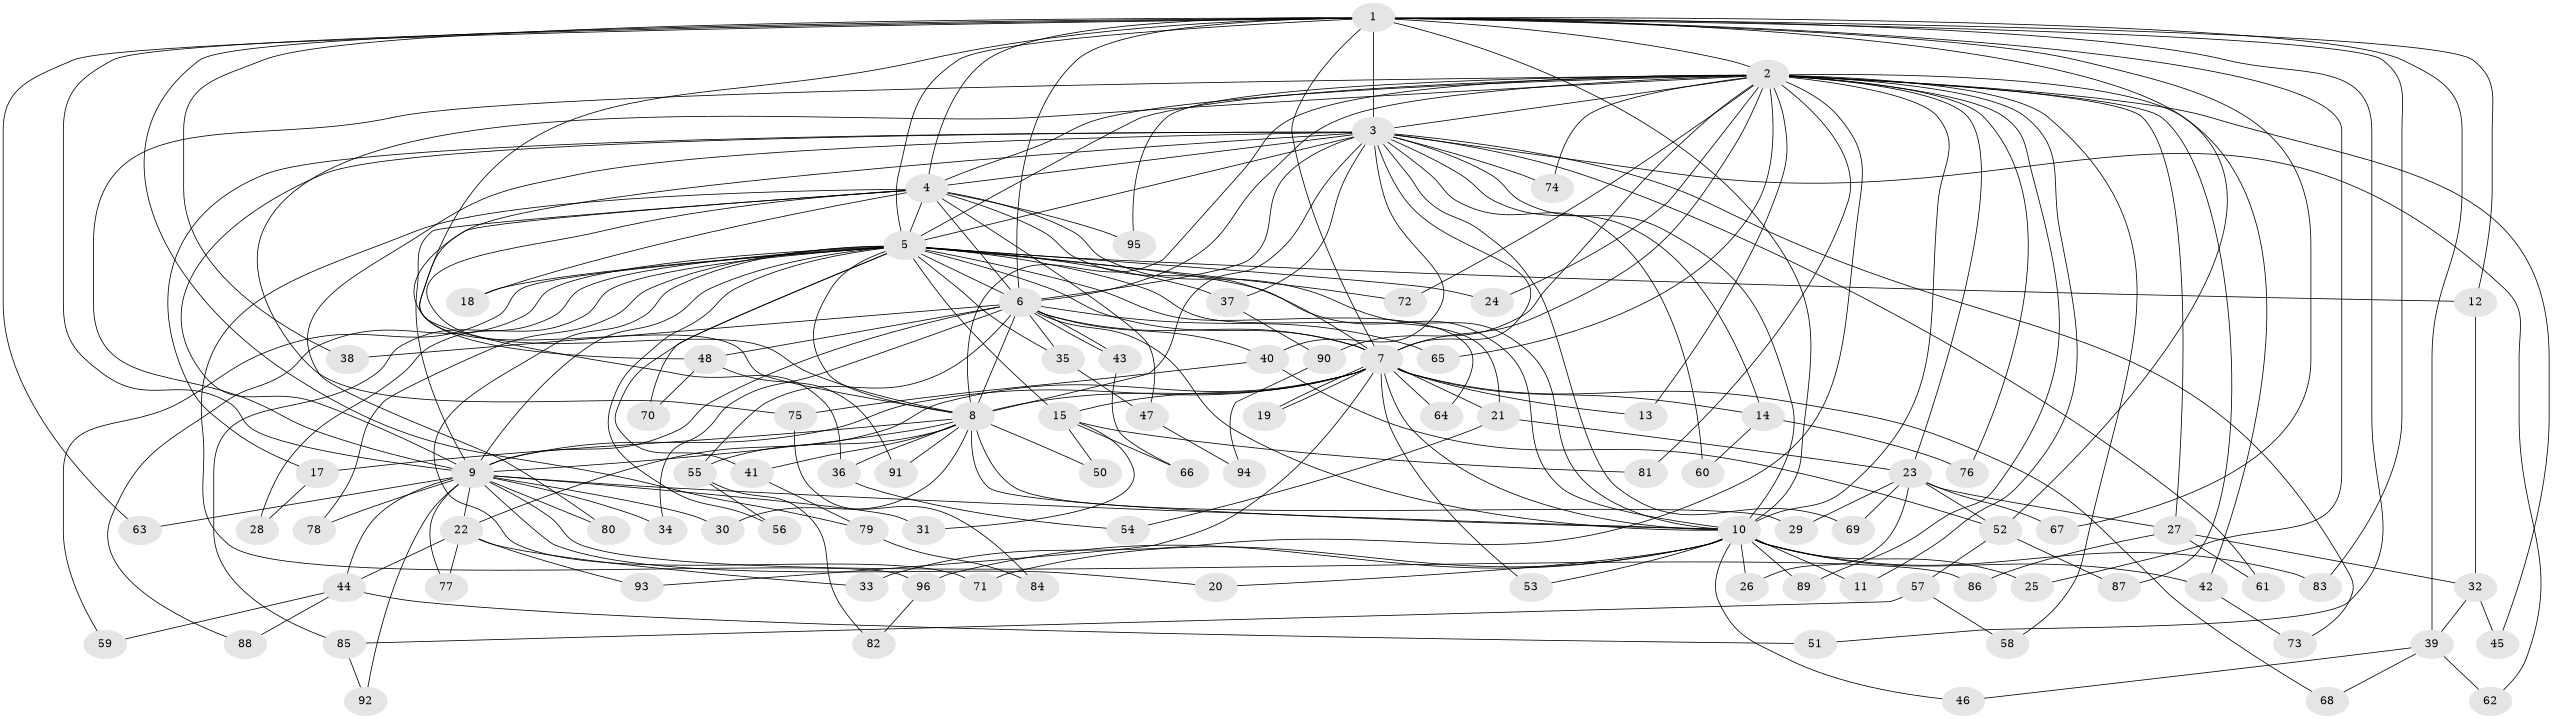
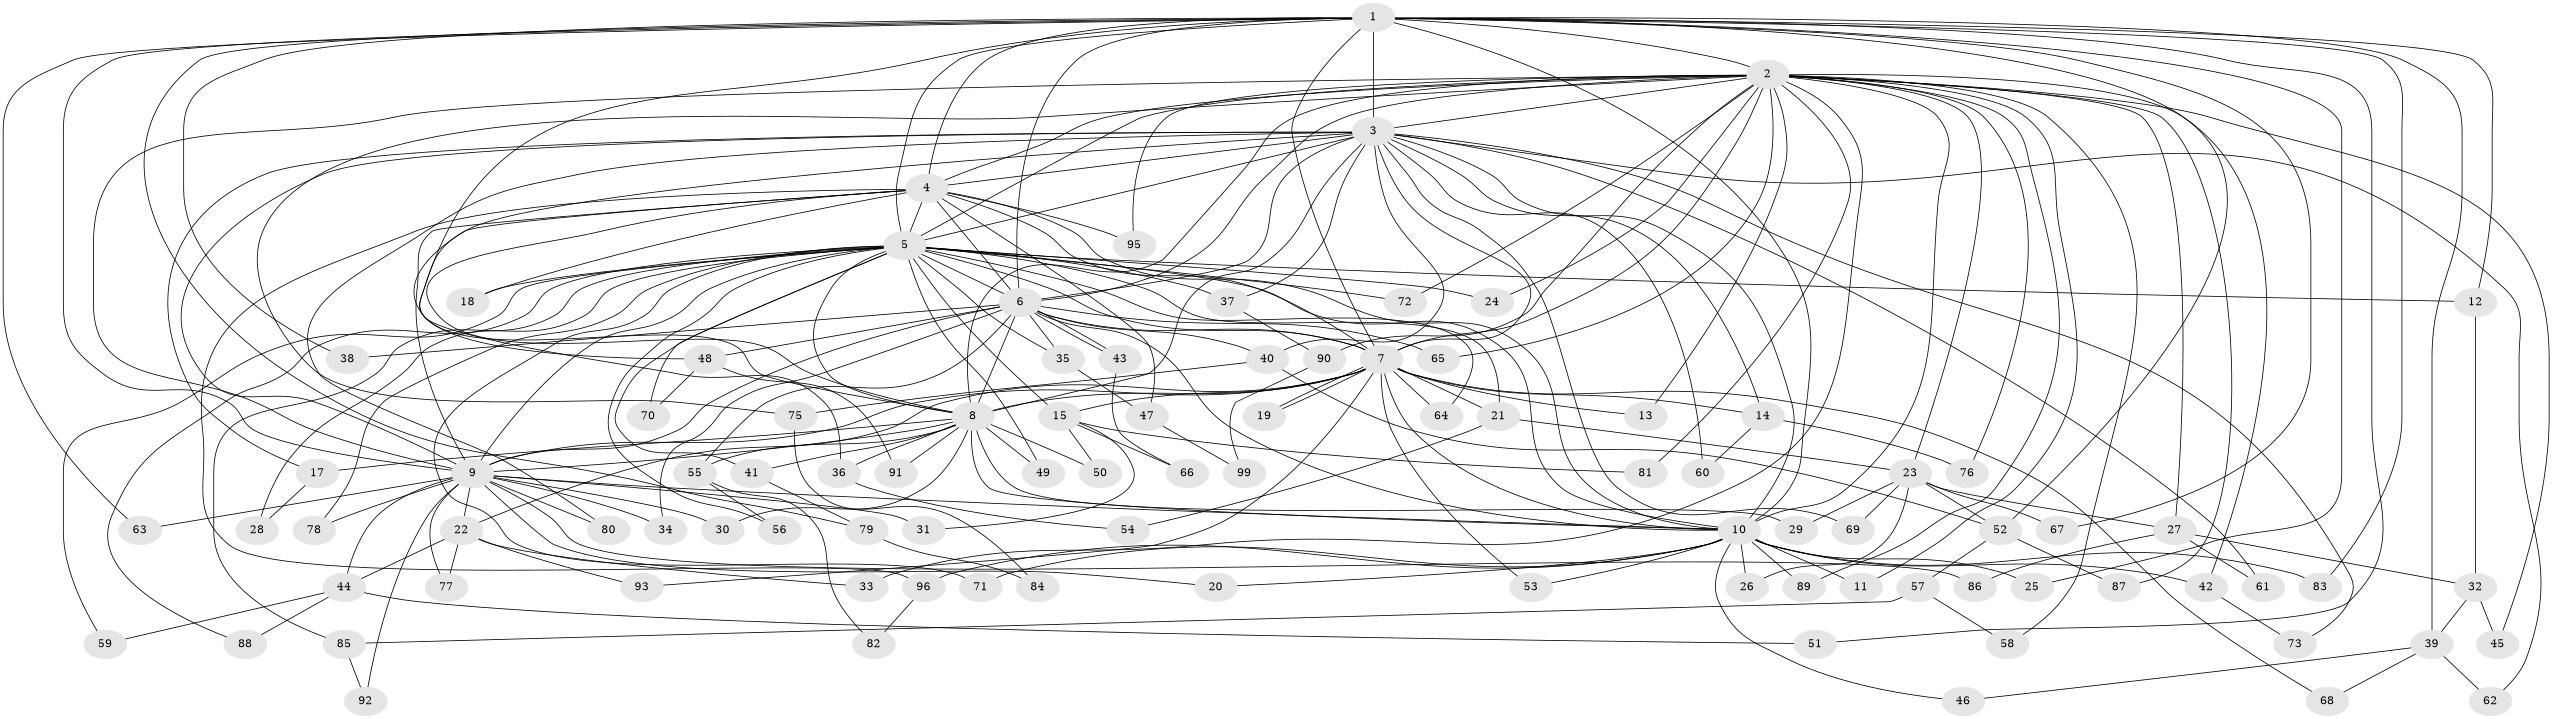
(1552, 188) -> none
none -> (1043, 473)
(1244, 473) -> (1244, 473)
